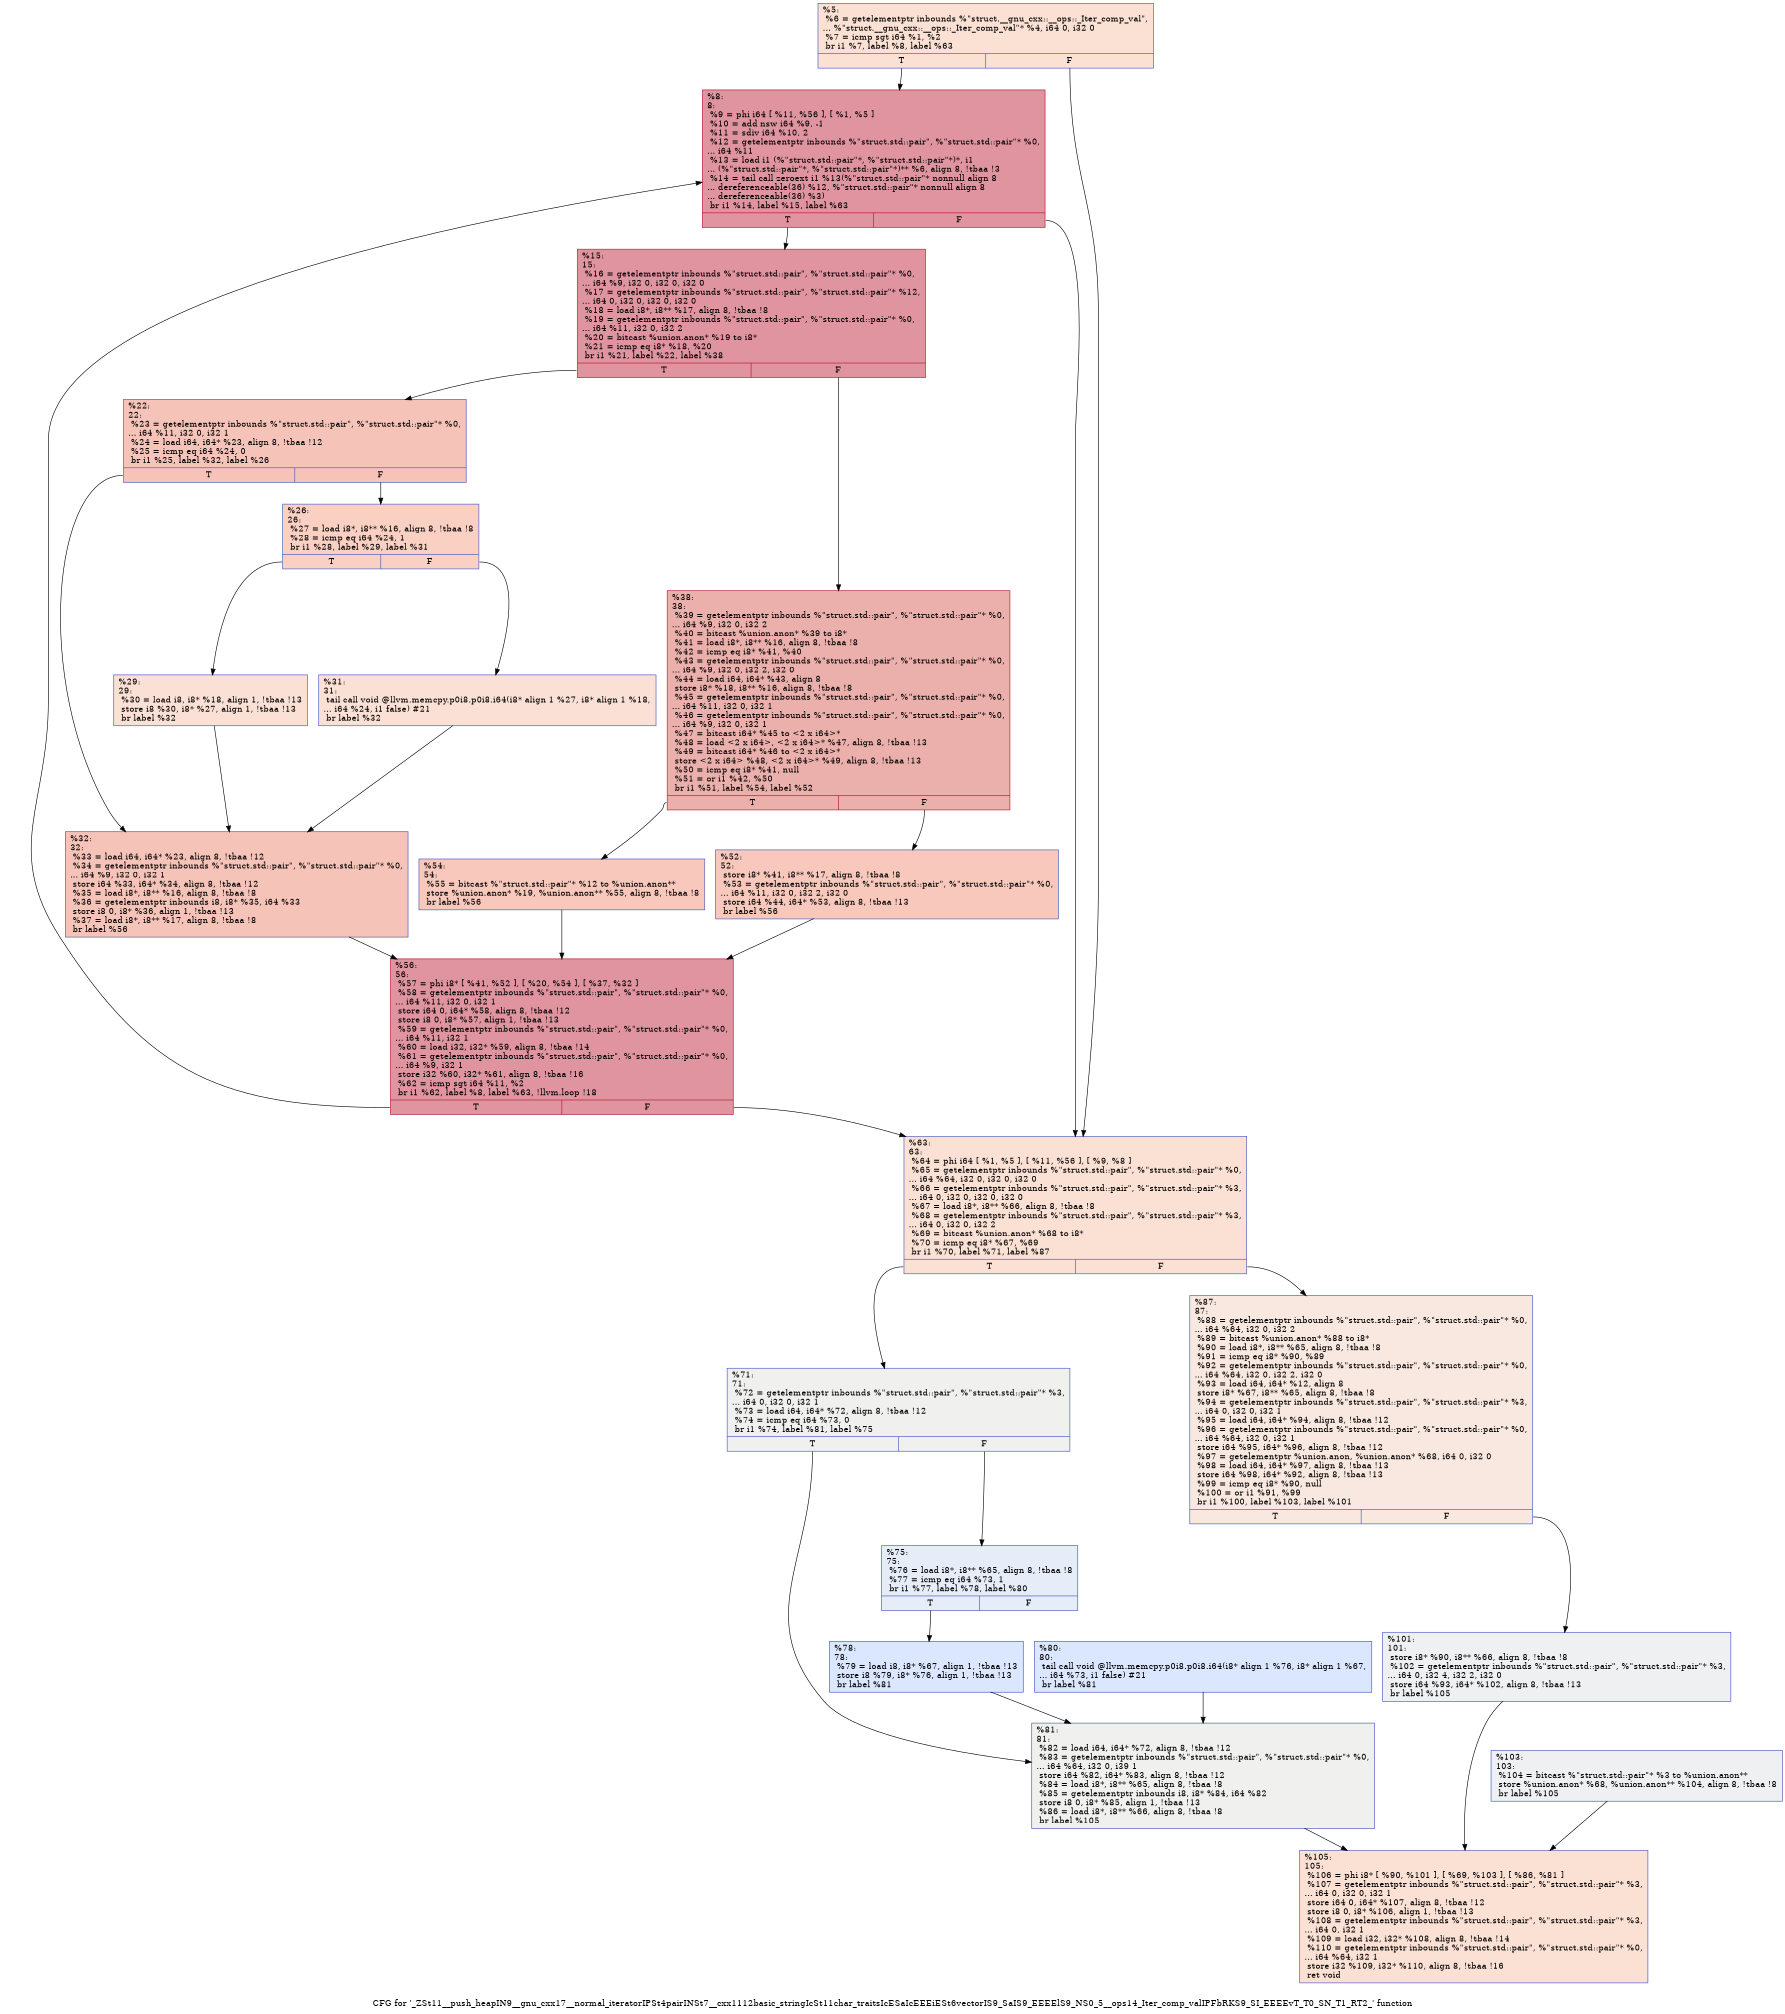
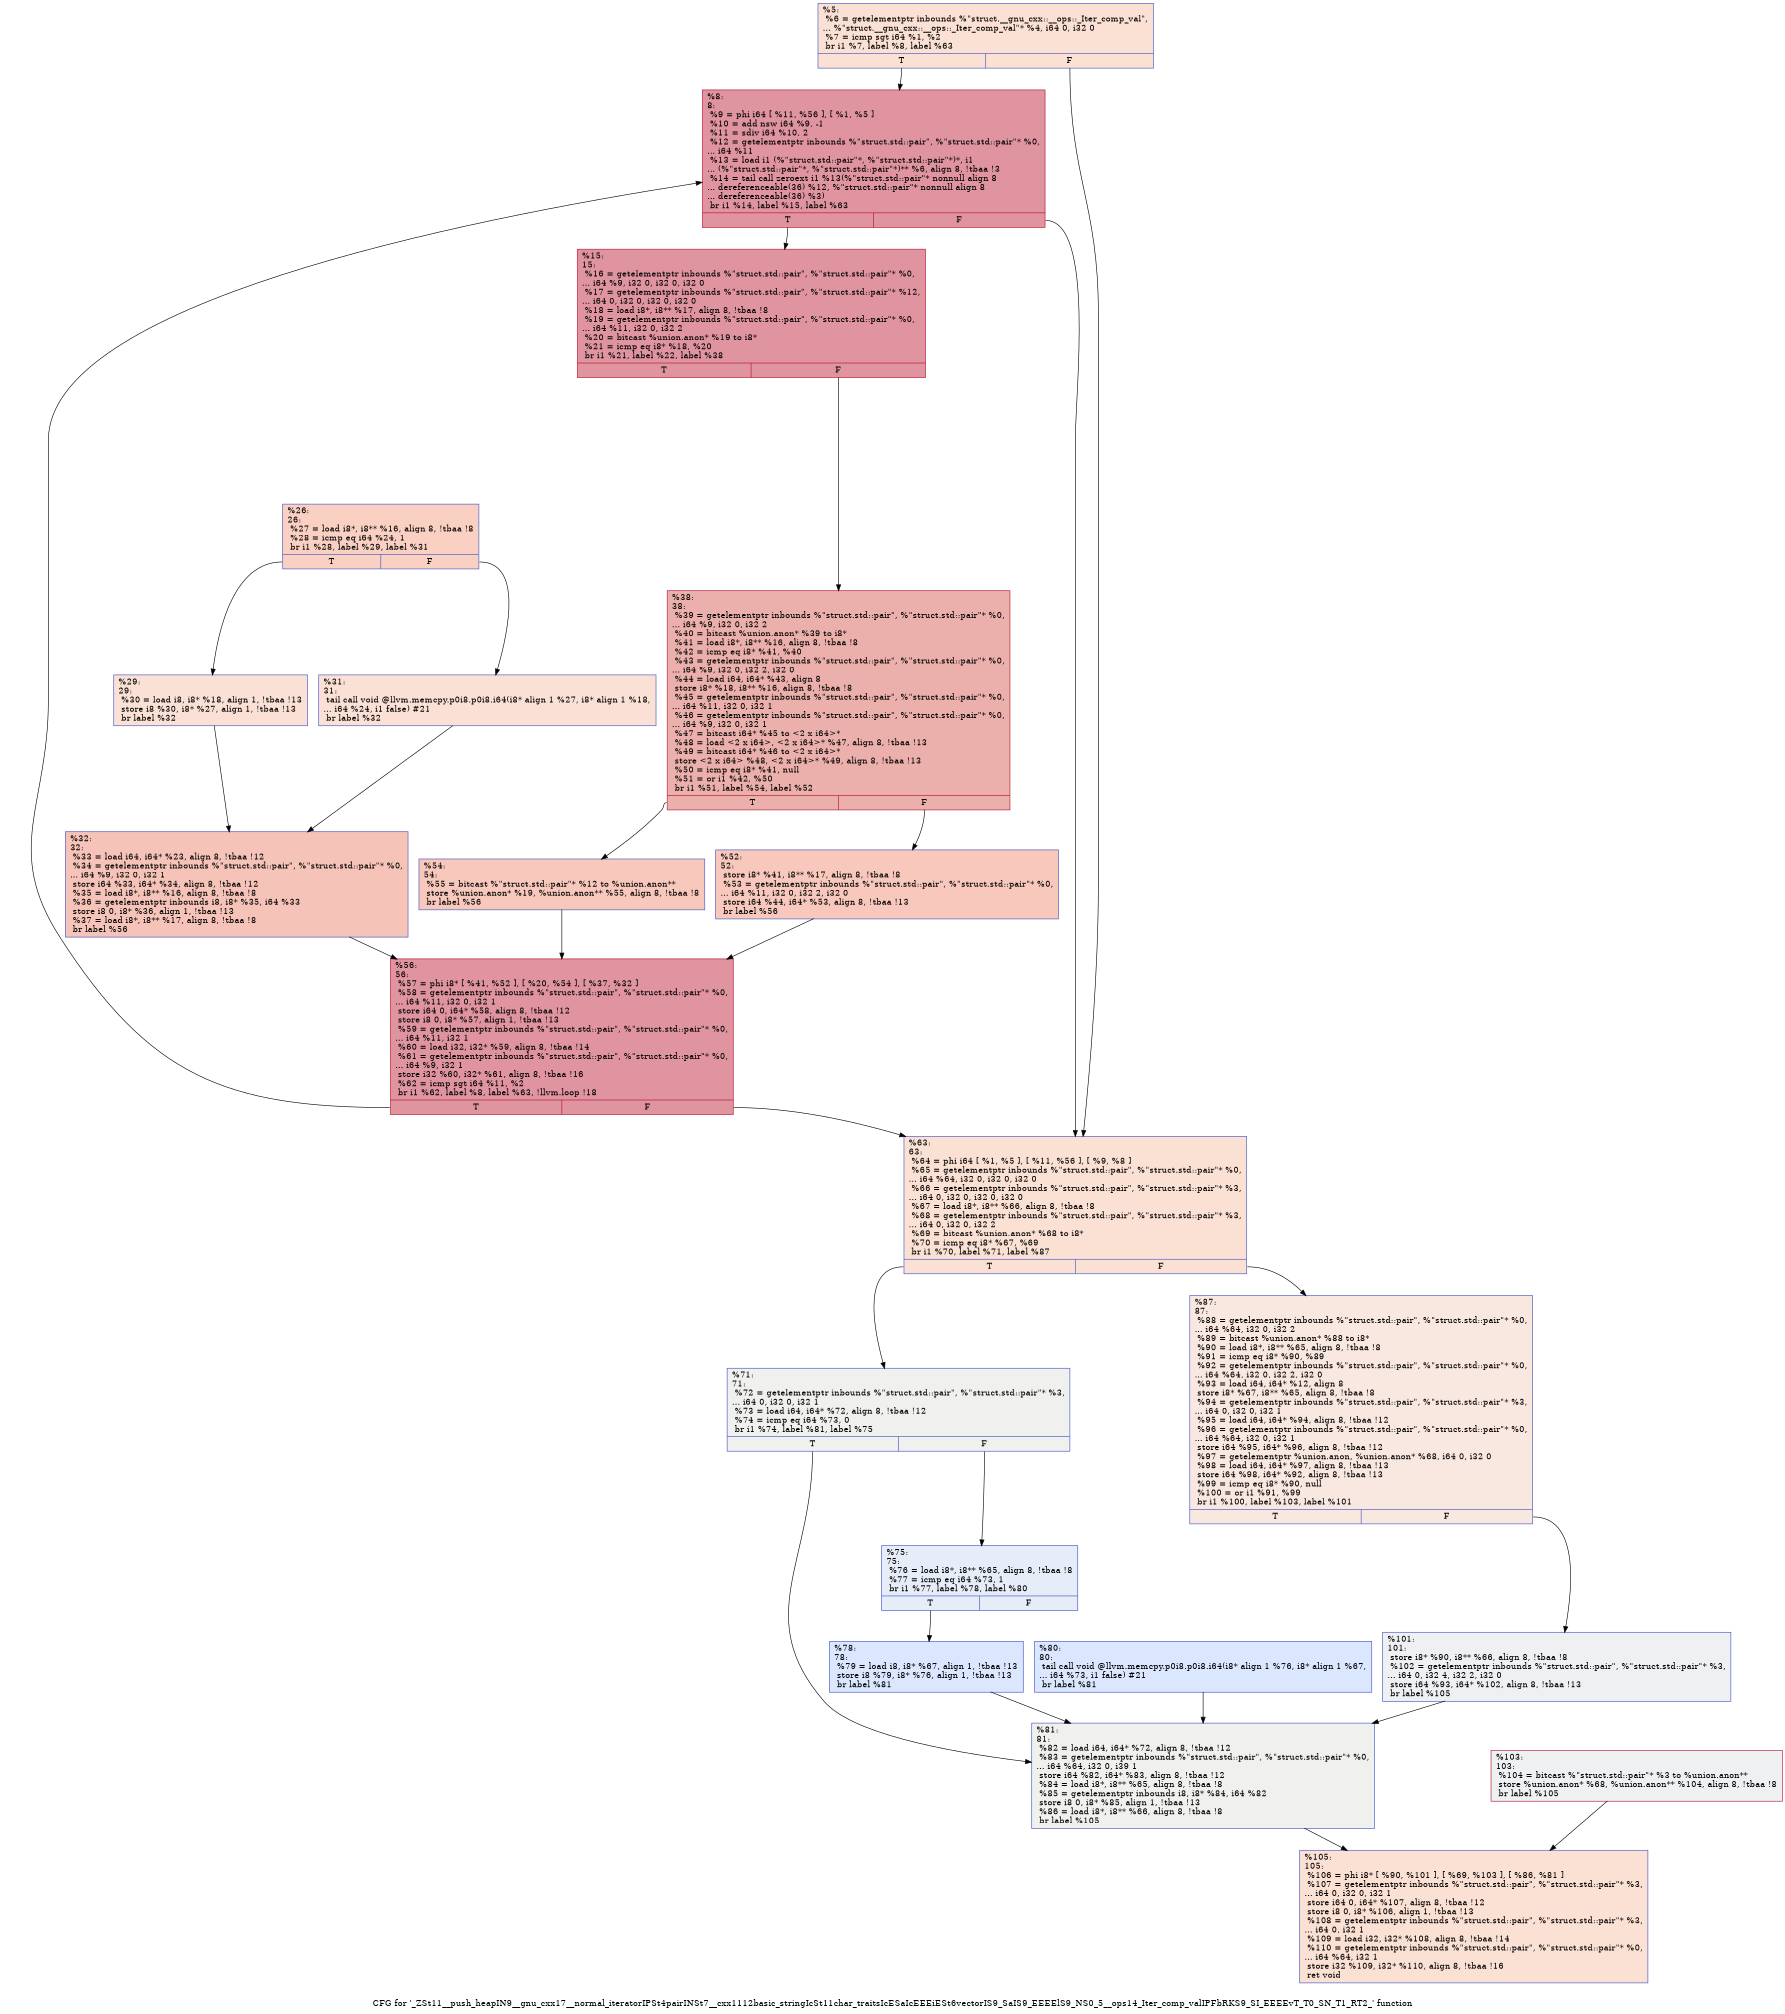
(295, 441) -> none
(1470, 1768) -> (1412, 1711)
(1637, 1776) -> (1637, 1776)
